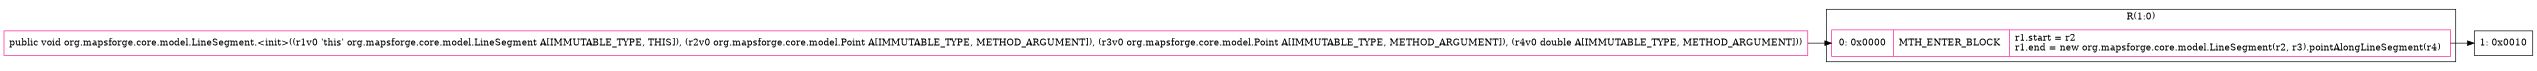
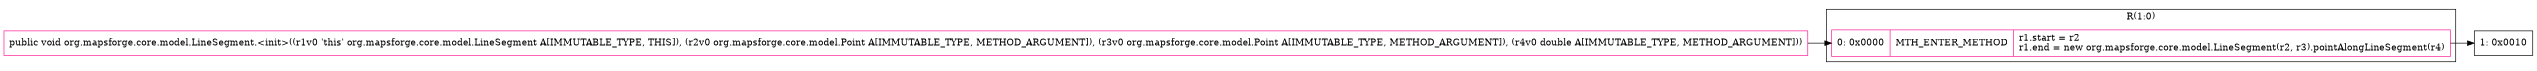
(1950, 43) -> (1952, 43)
